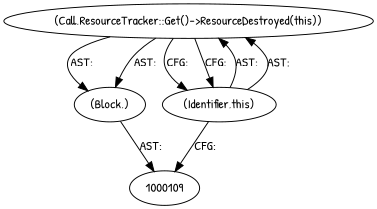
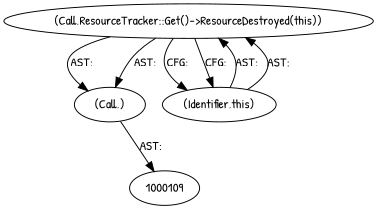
(110, 105) -> (110, 105)
(195, 143) -> none
